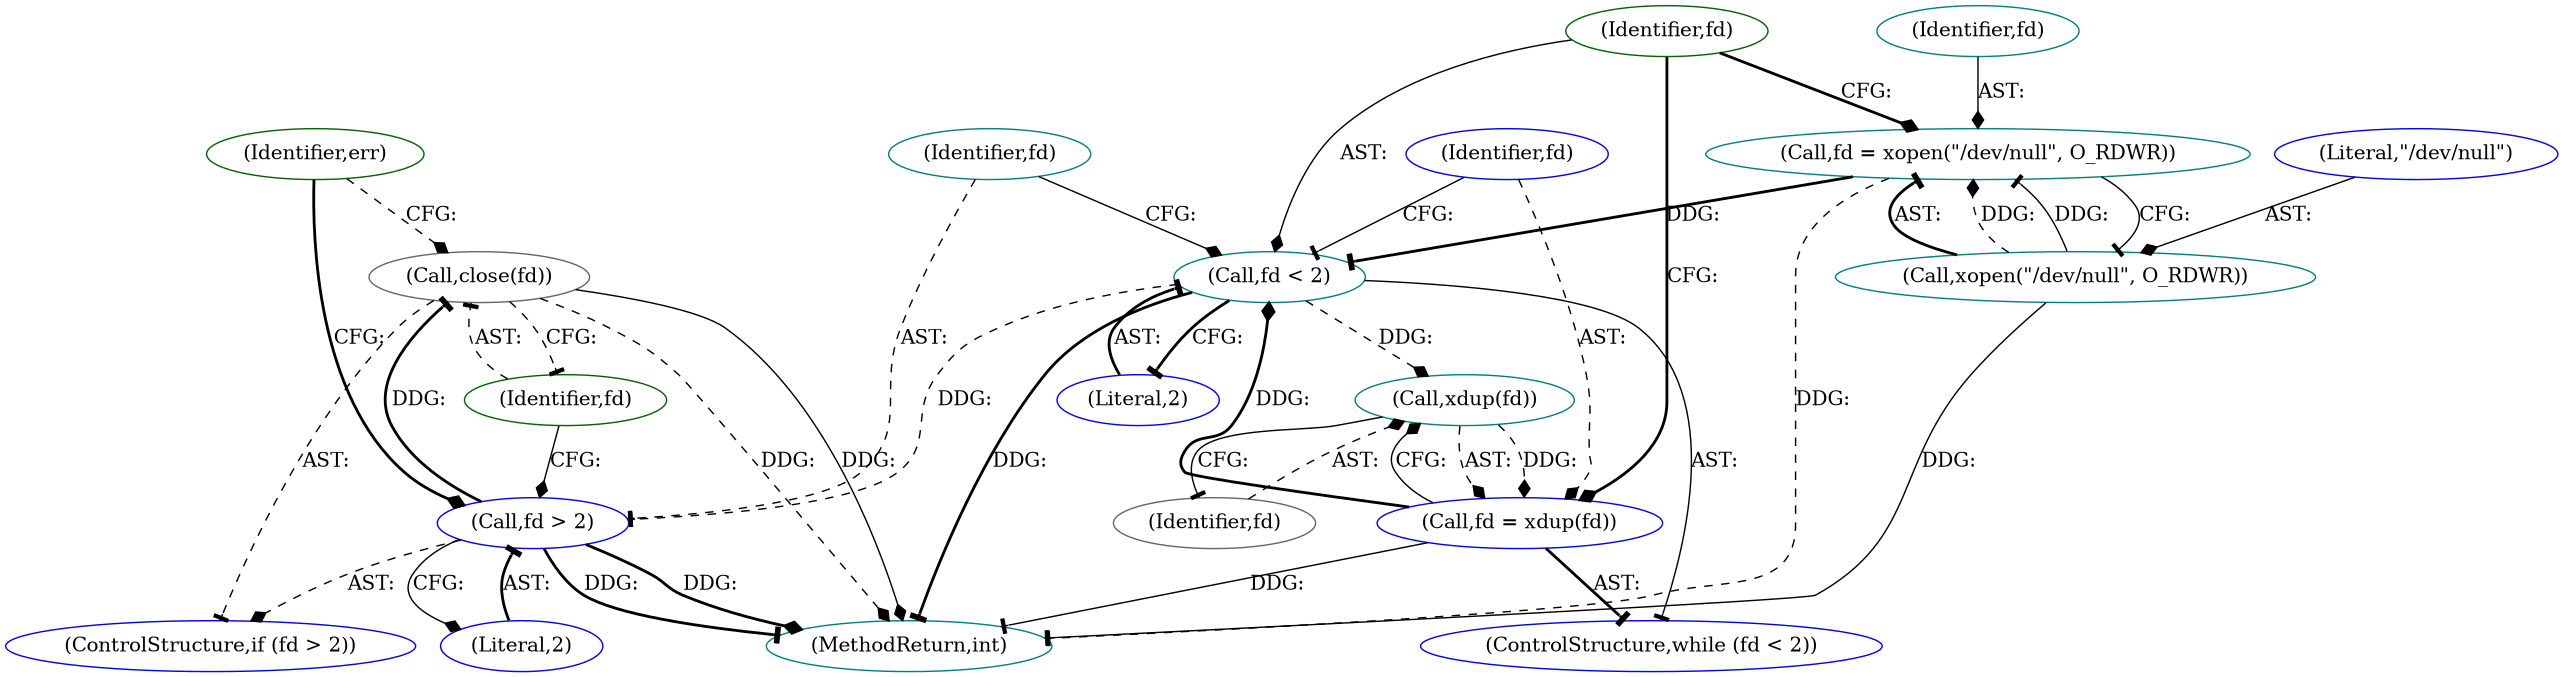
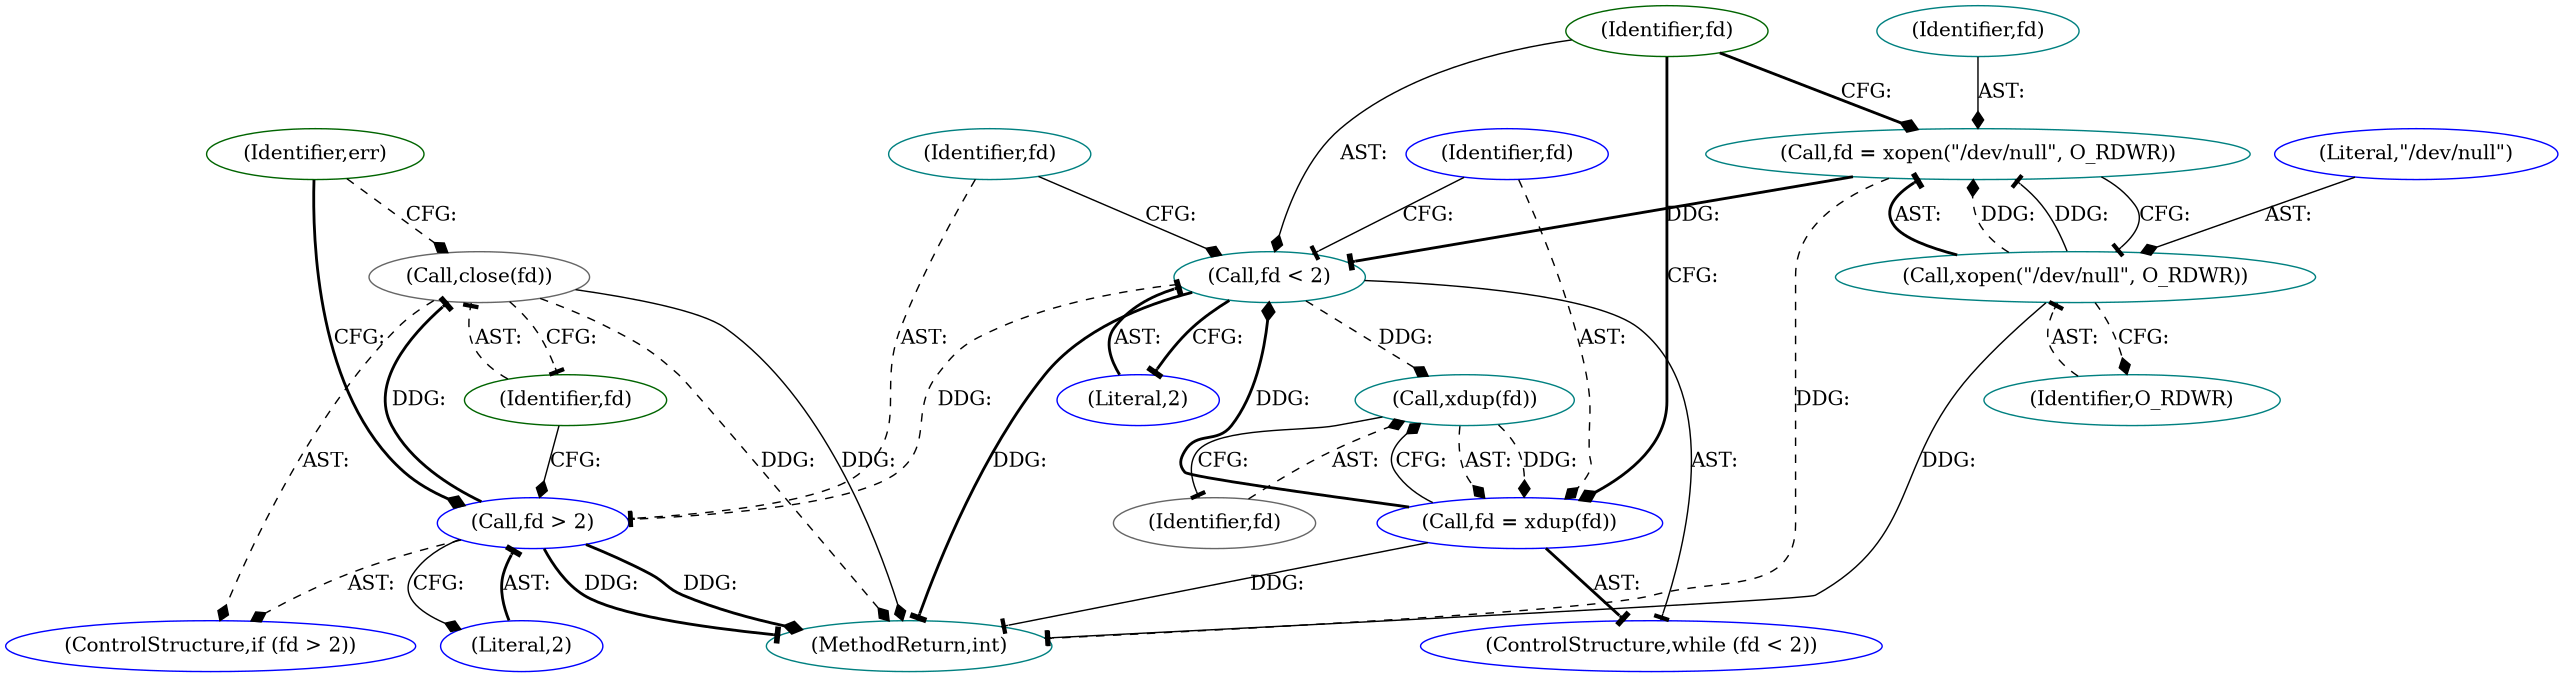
none -> (2132, 400)
(309, 443) -> (309, 443)
